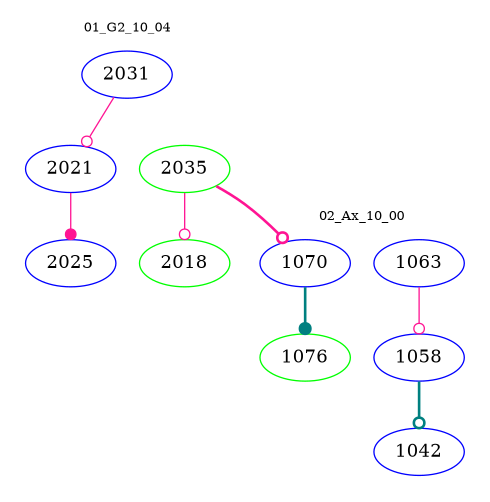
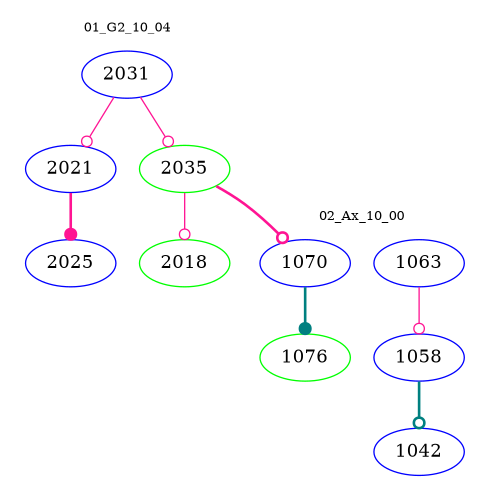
none -> (153, 117)
(71, 211) -> (71, 211)
